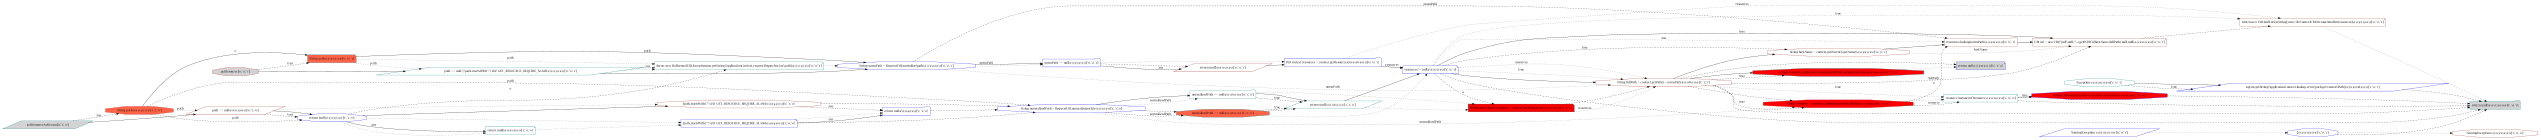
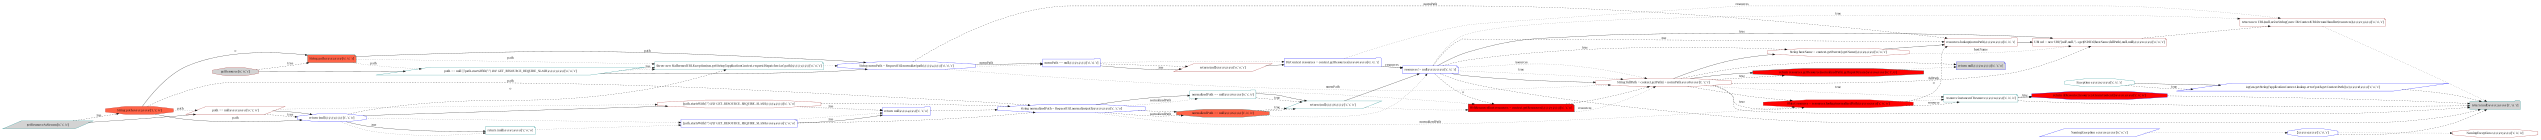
(1682, 40) -> (1682, 40)
(227, 122) -> (227, 122)
